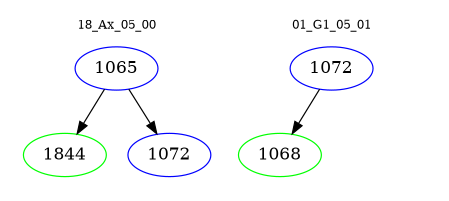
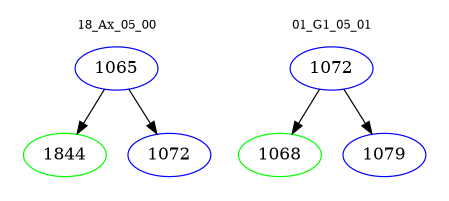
none -> (384, 155)
